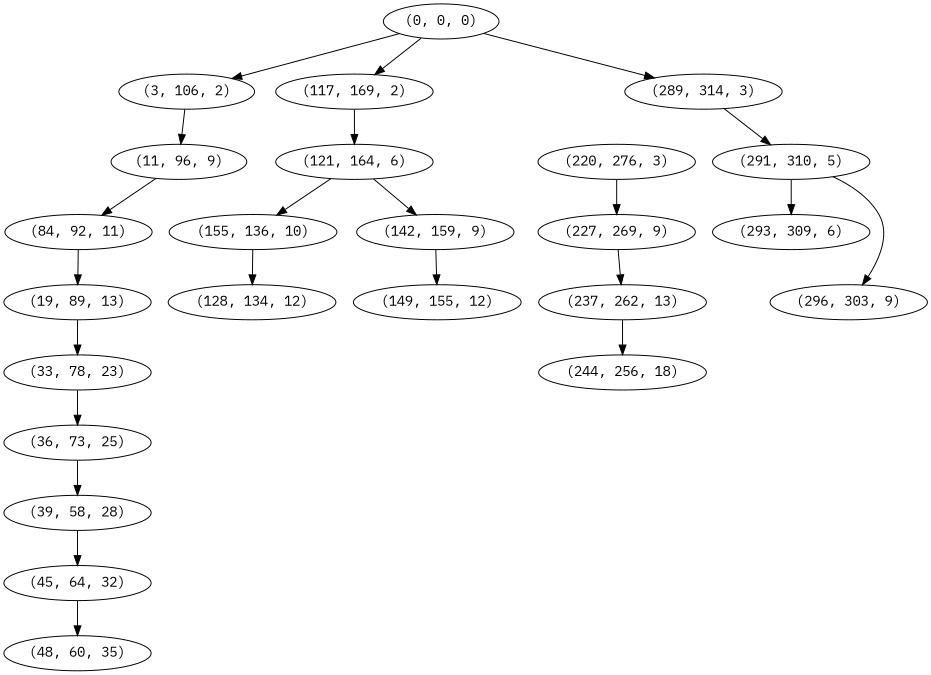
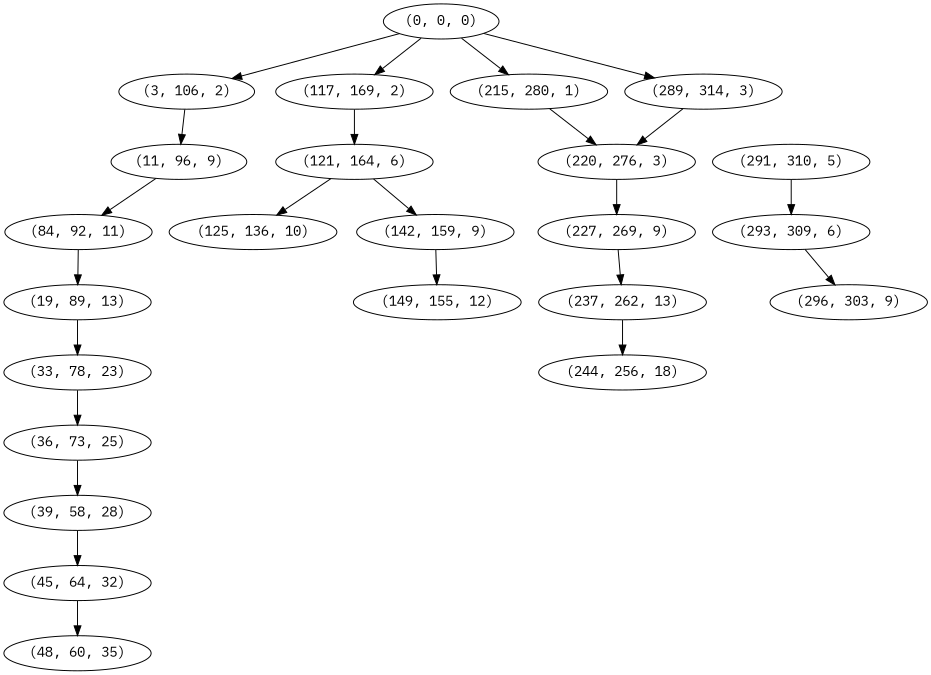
none -> (529, 92)
(743, 124) -> (664, 124)
(880, 217) -> (817, 263)
(253, 232) -> (253, 232)
(252, 302) -> none
